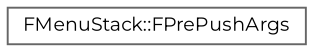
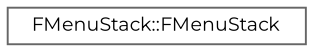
(157, 26) -> (157, 26)
